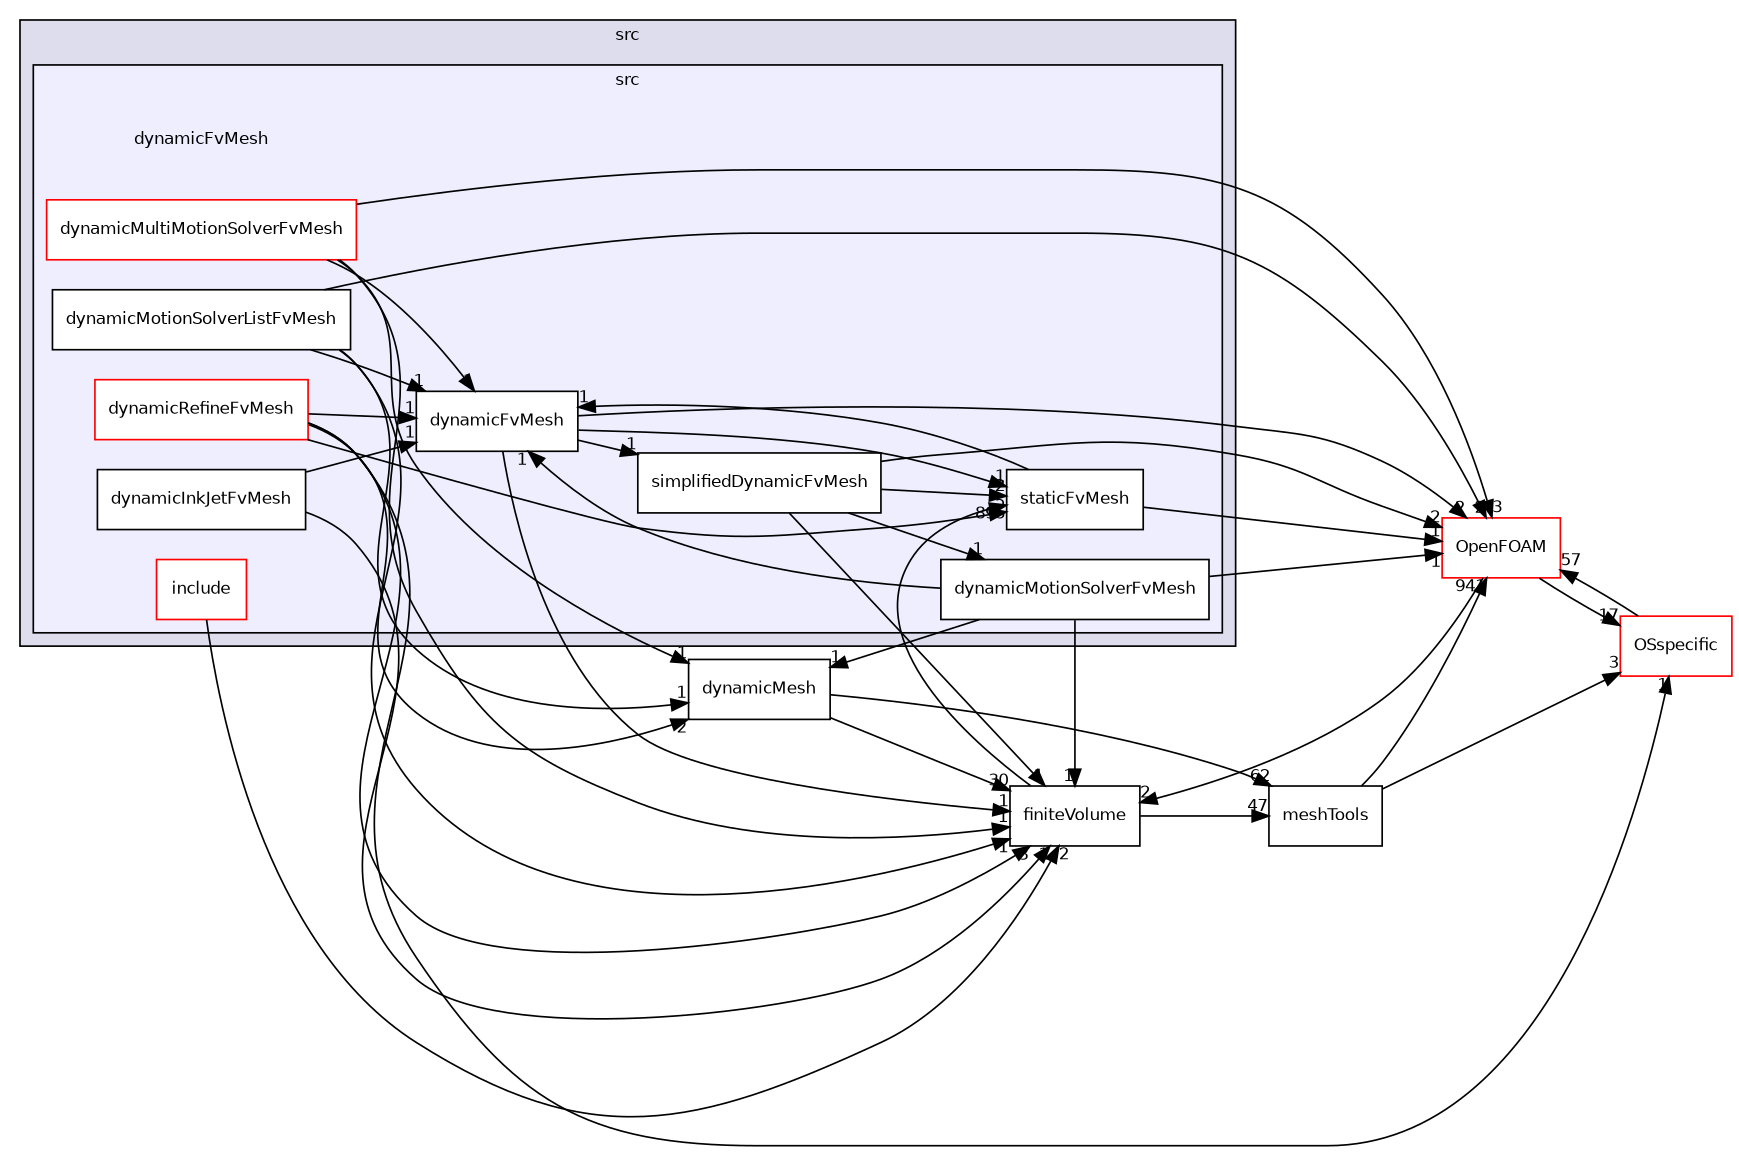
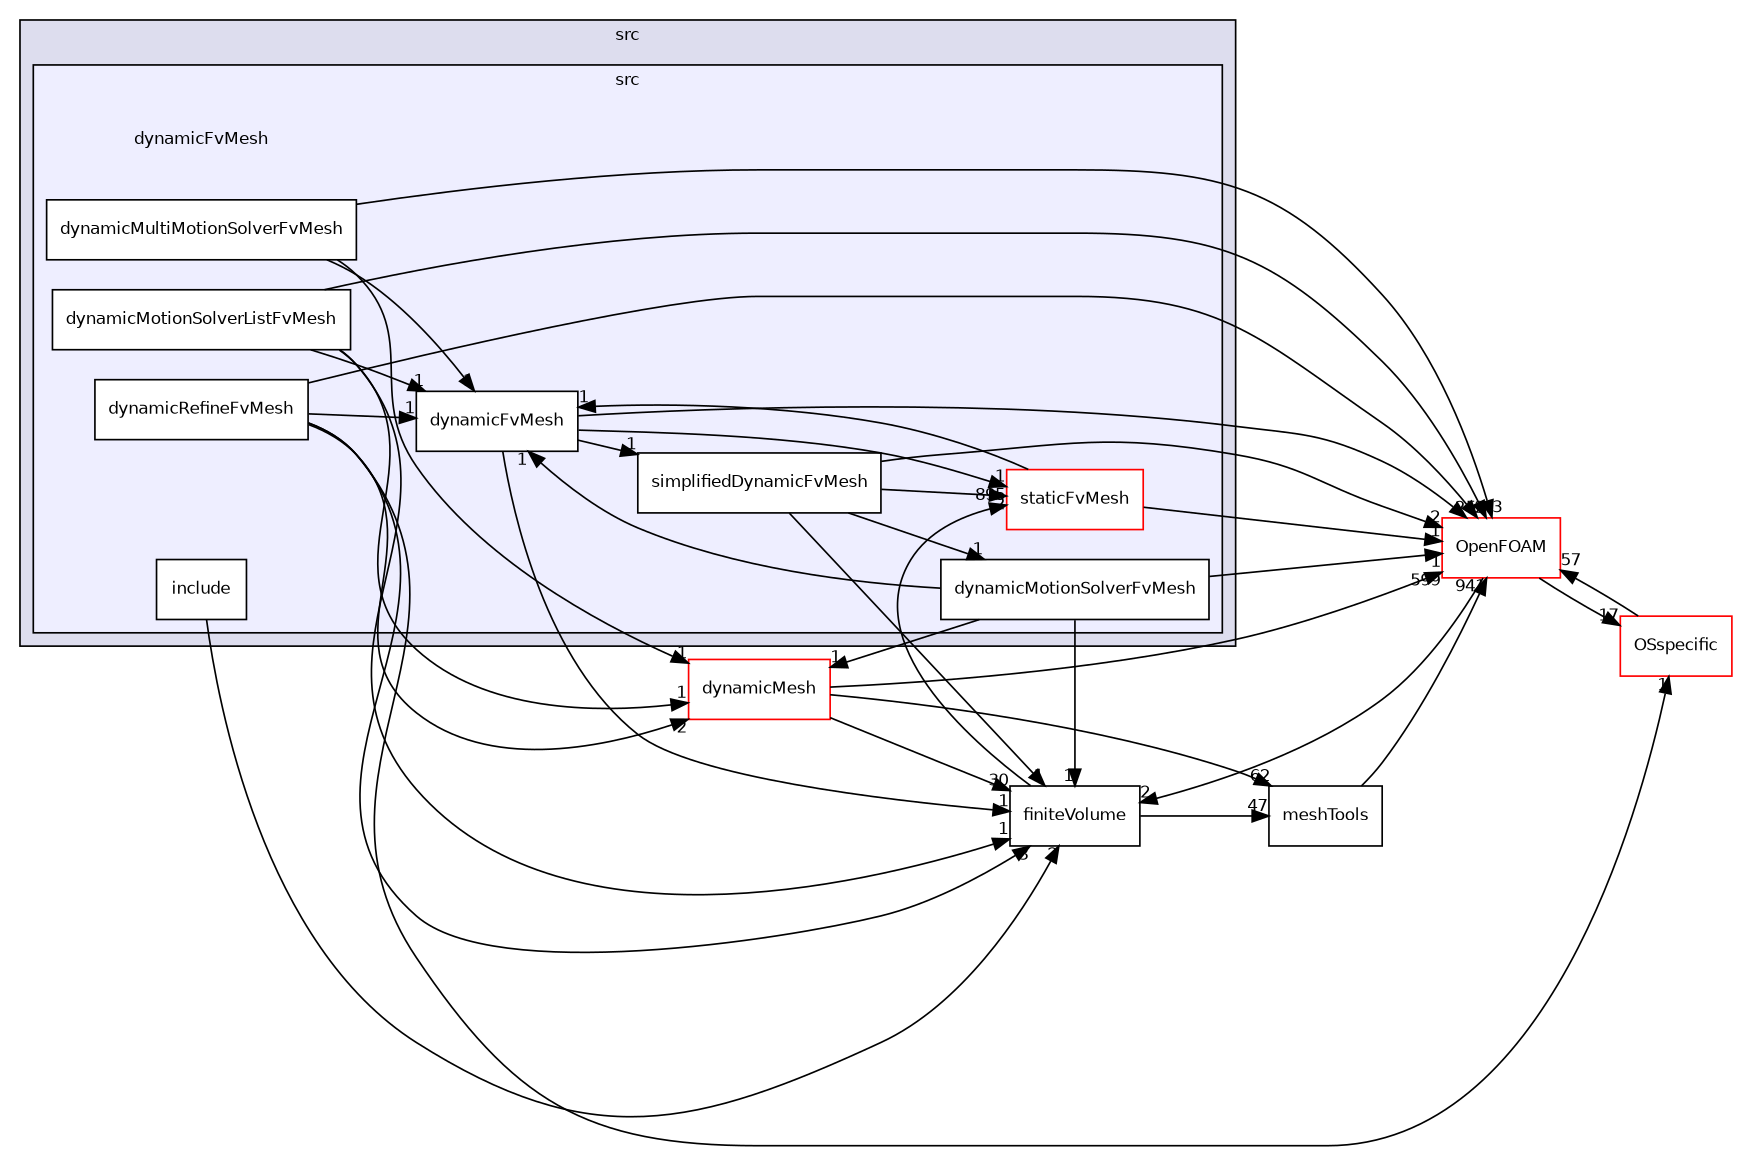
(201, 230) -> (201, 230)
(201, 410) -> (201, 410)
(201, 500) -> none
(1075, 500) -> (1075, 500)
(593, 518) -> (916, 296)
(201, 590) -> (201, 590)
none -> (1133, 658)
(759, 689) -> (759, 689)
(500, 726) -> none
(1494, 735) -> none
